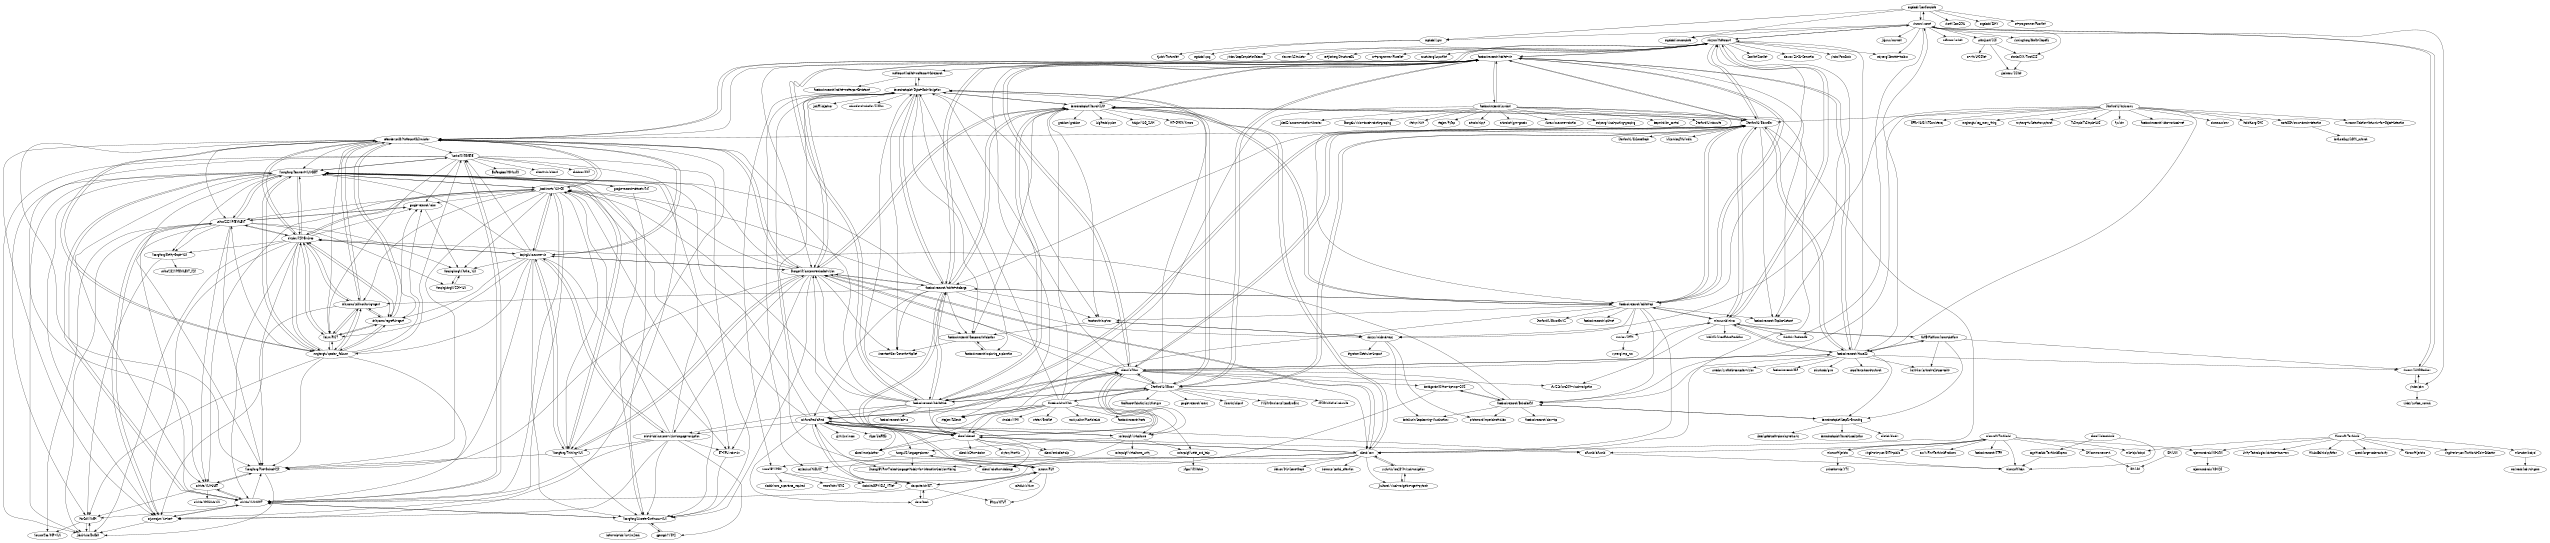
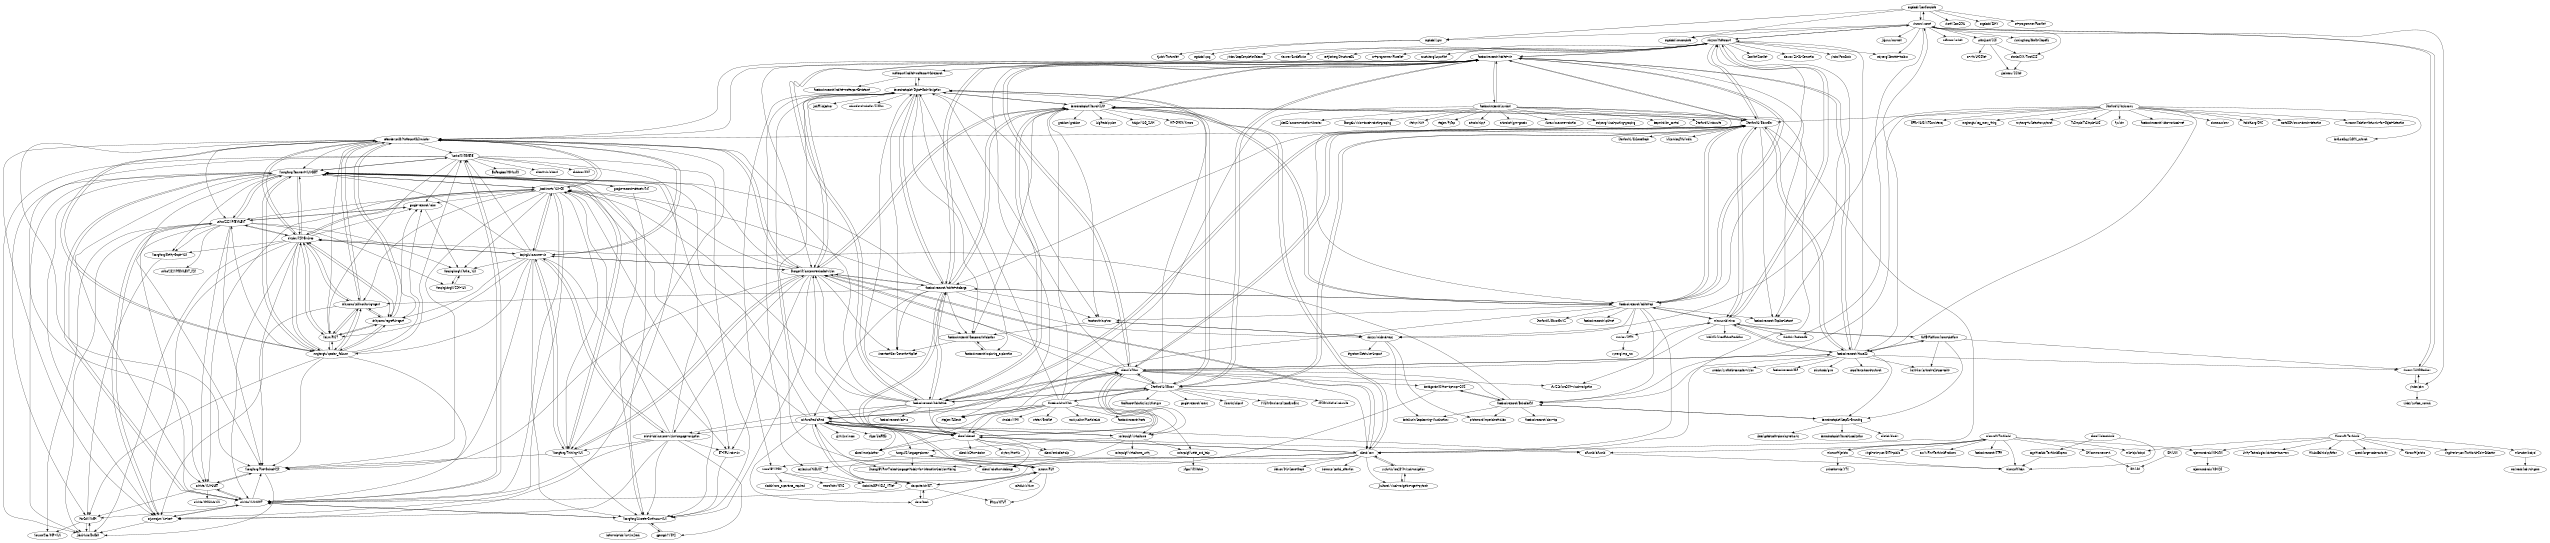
(1294, 57) -> (1294, 57)
(731, 72) -> none
(2325, 131) -> (2307, 110)
(173, 262) -> (202, 244)
